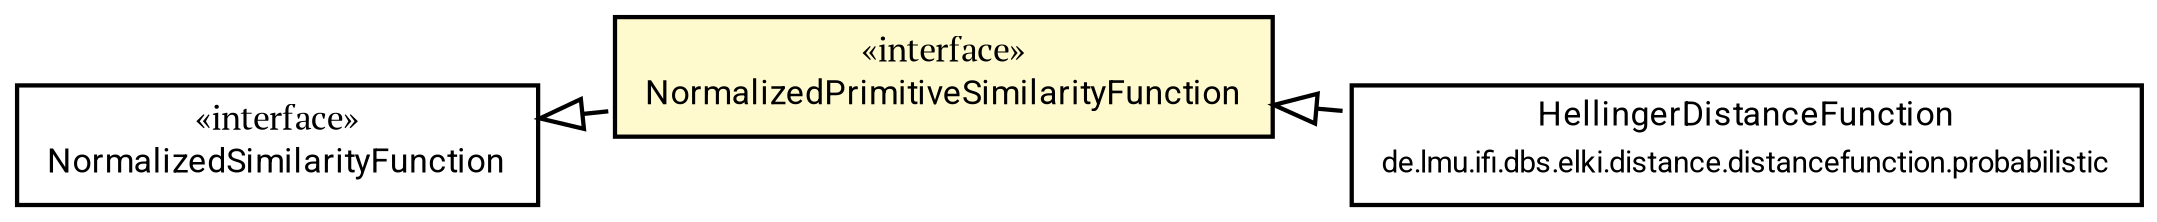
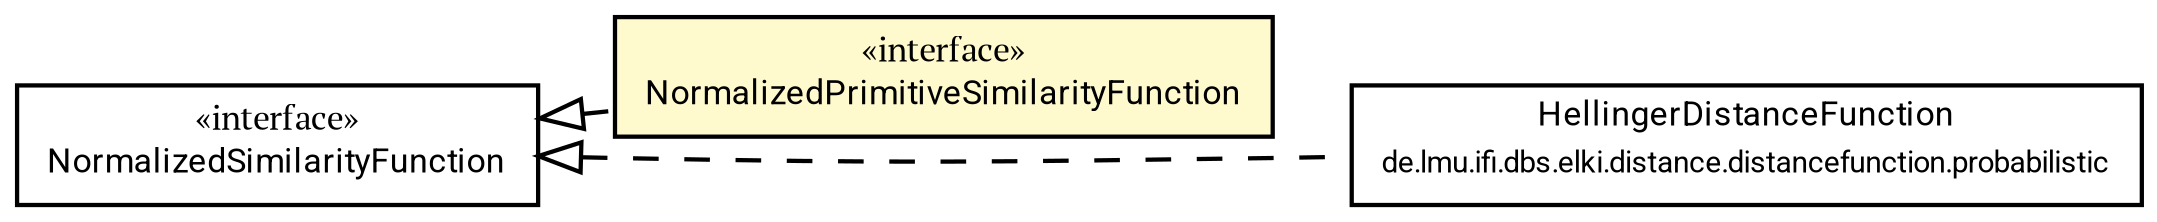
(1333, 110) -> (965, 162)
